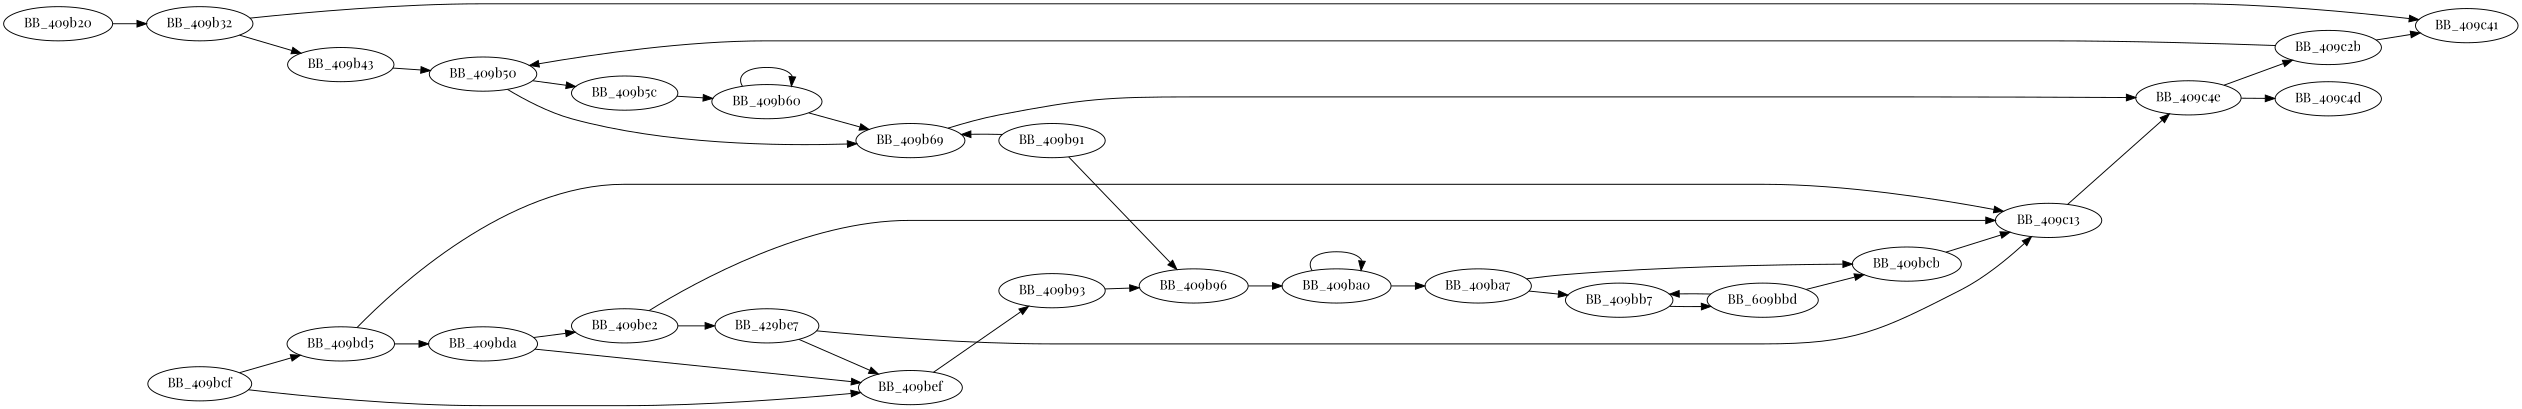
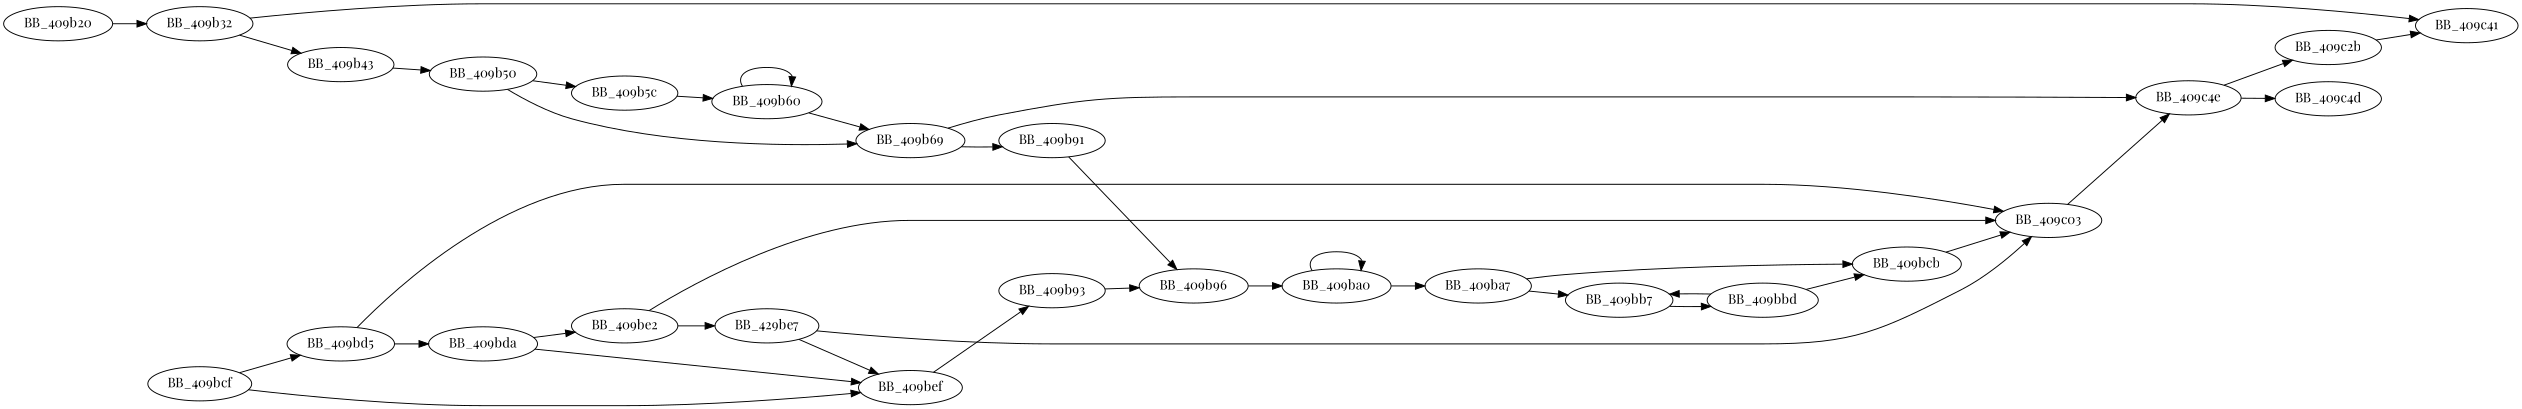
(1406, 41) -> none
(987, 134) -> (977, 147)
(2049, 220) -> (2049, 220)
(1763, 300) -> (1763, 300)
